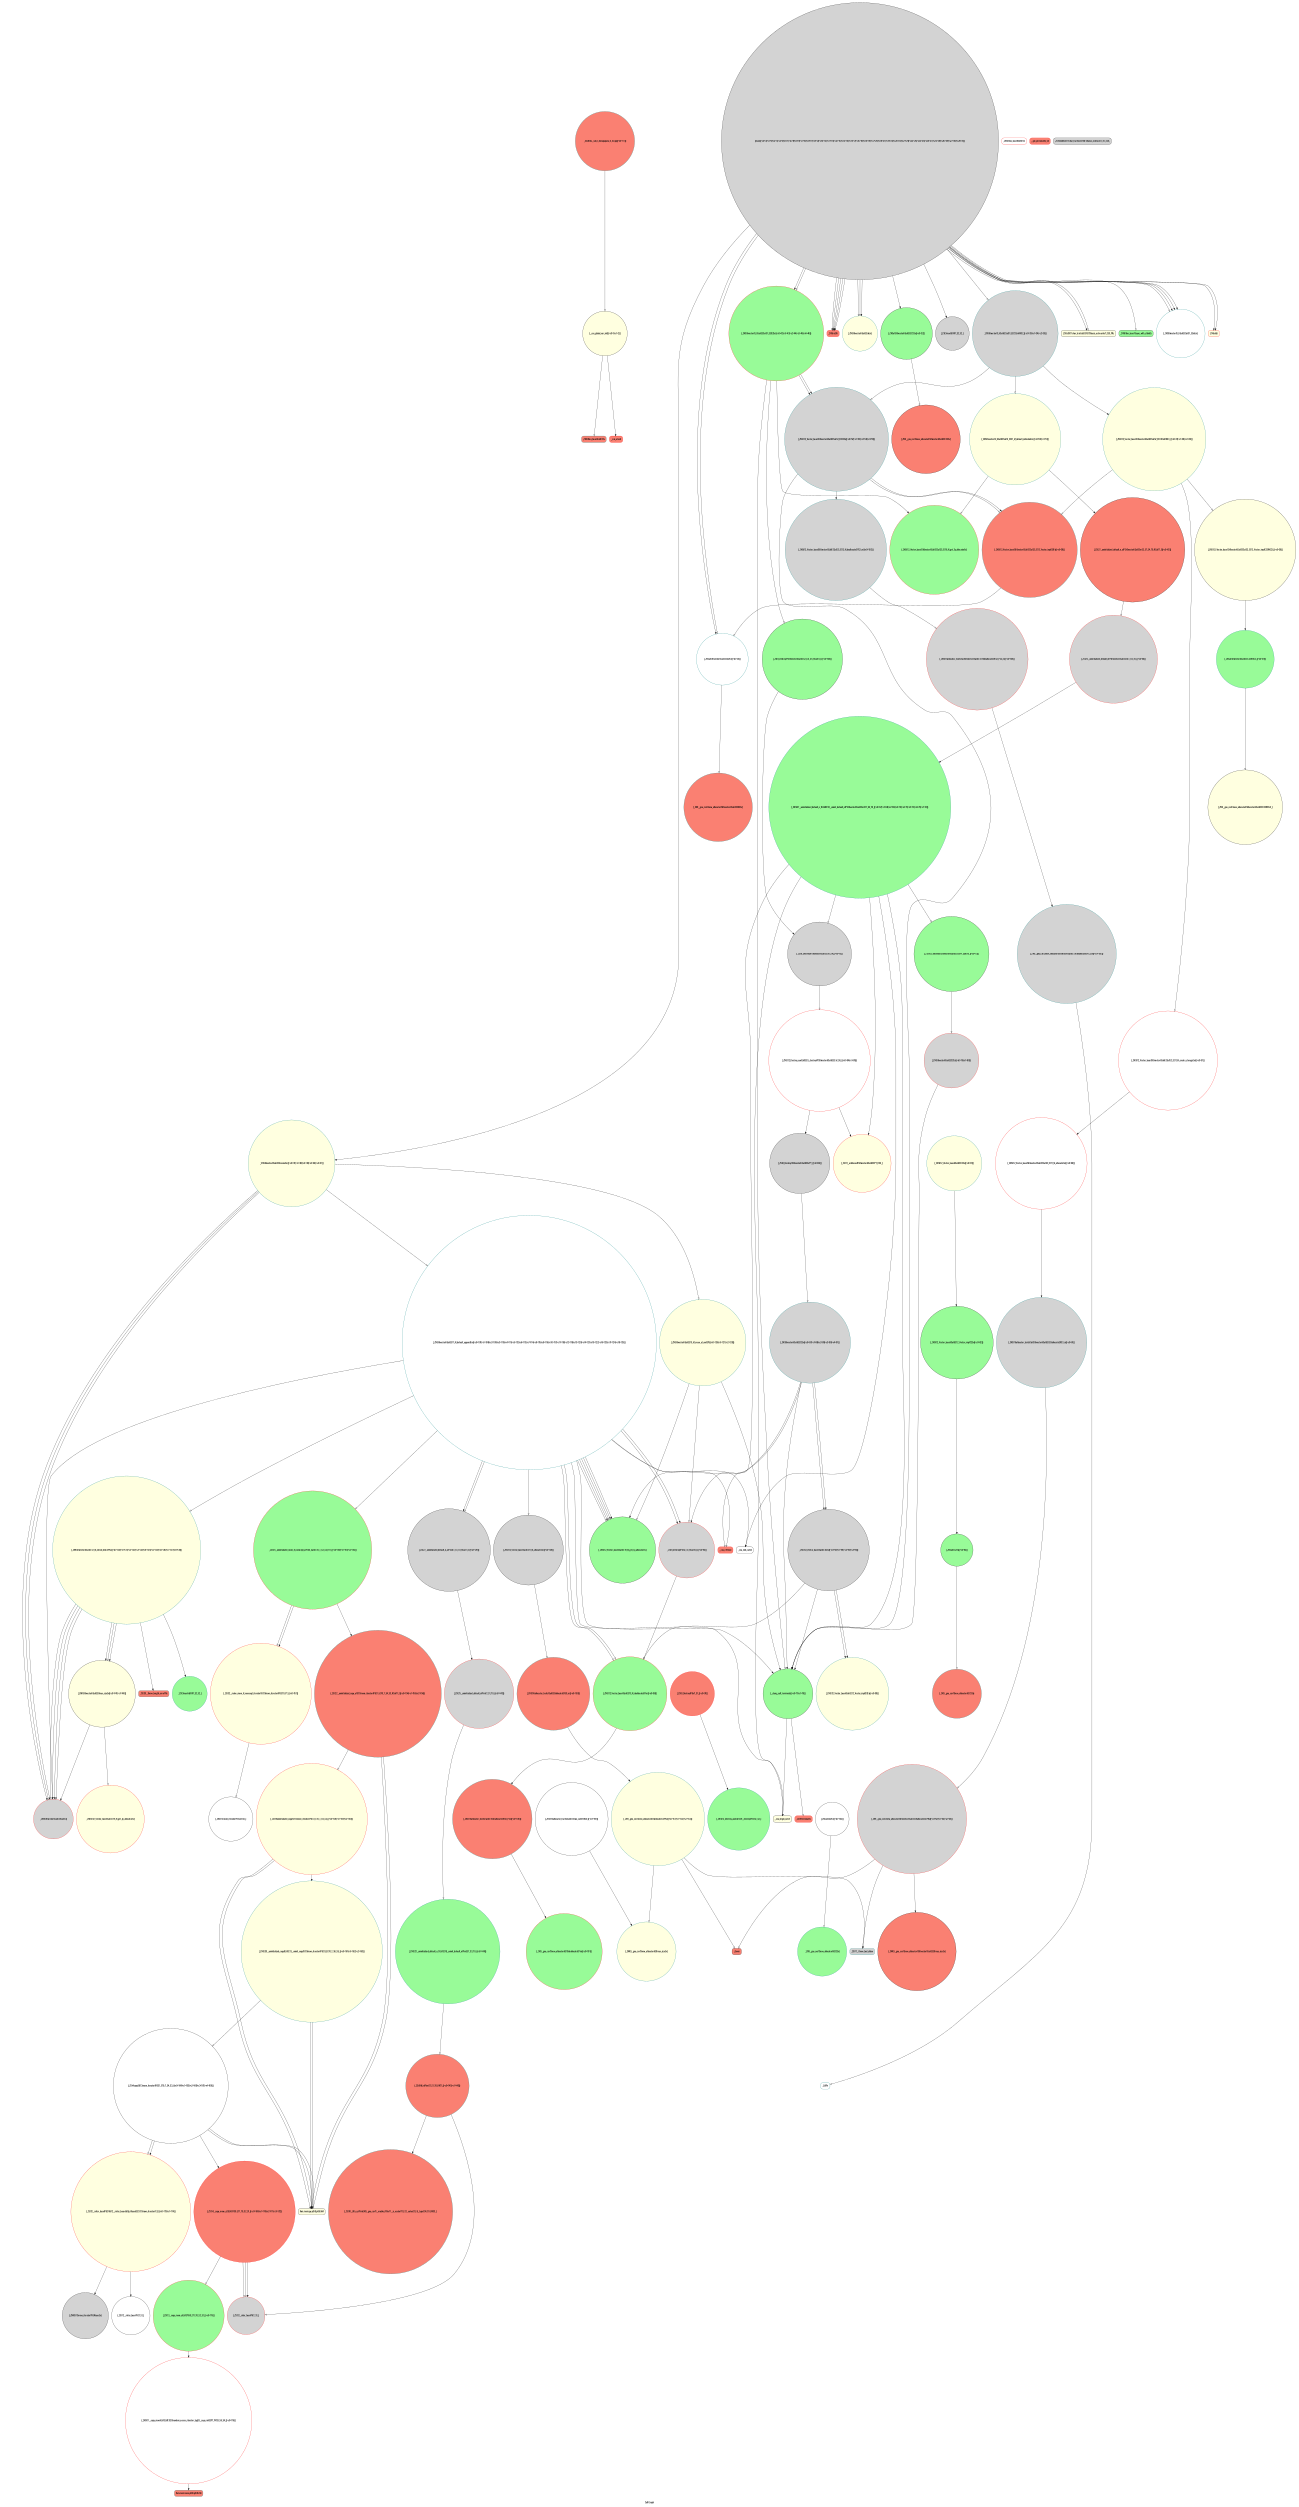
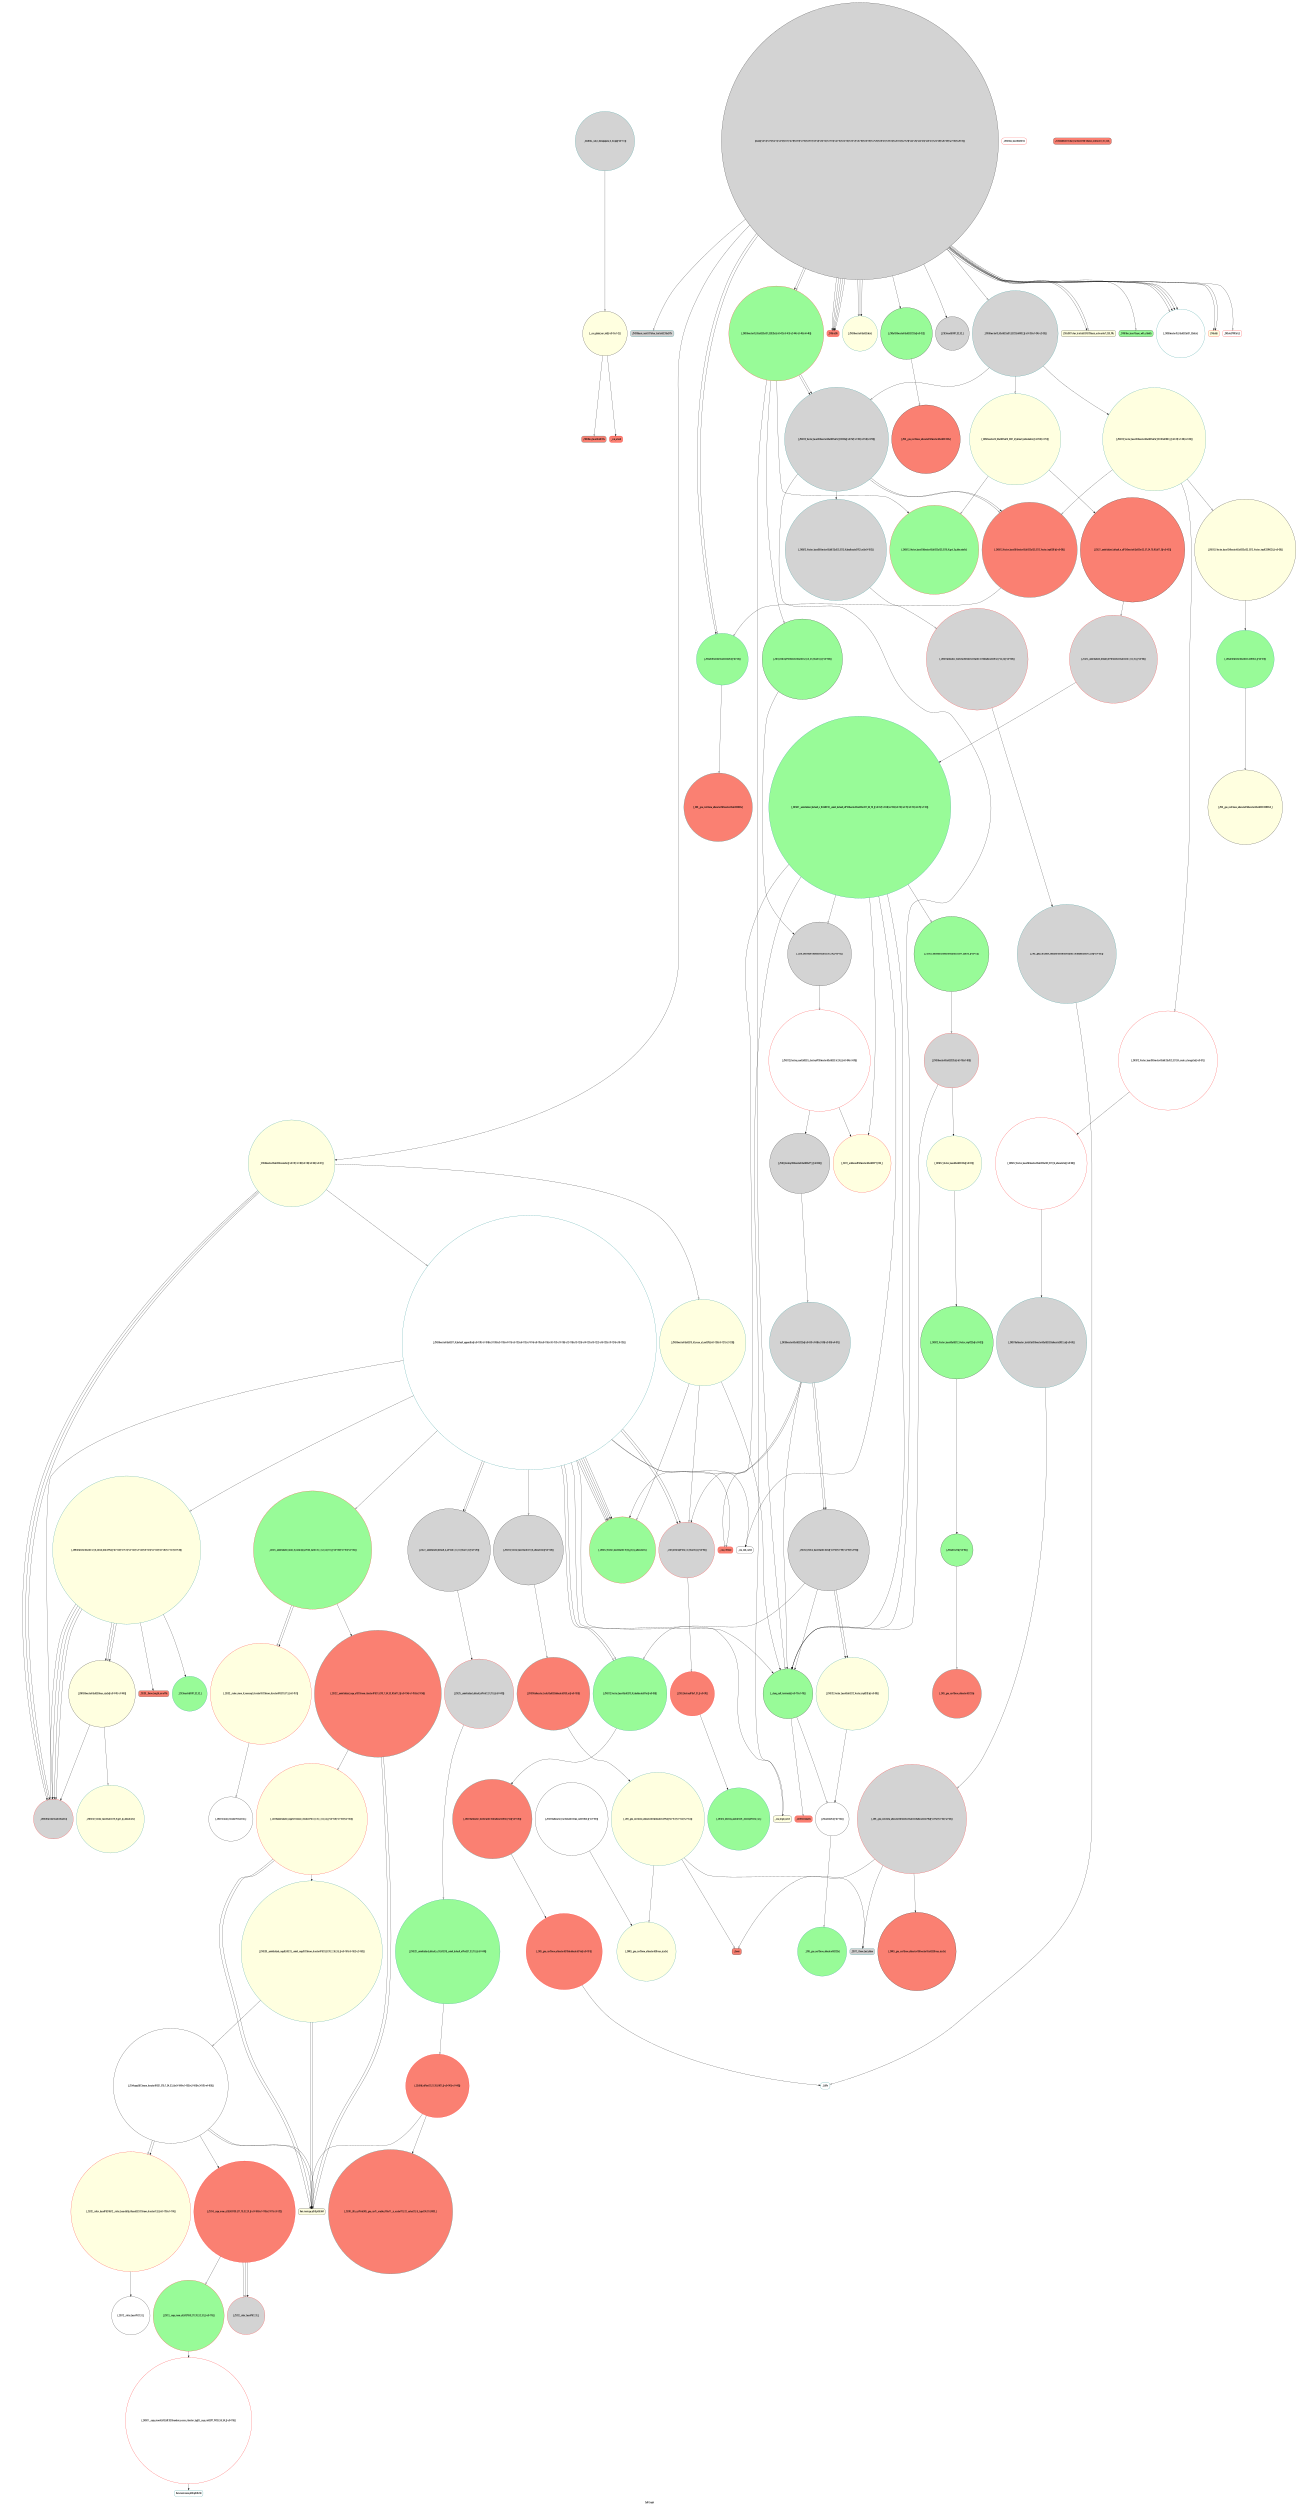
(605, 141) -> (605, 141)
(1040, 141) -> none
(1082, 141) -> (1082, 141)
none -> (652, 334)
none -> (1232, 334)
(722, 659) -> (722, 659)
none -> (953, 1111)
(622, 1550) -> (622, 1550)
(660, 1617) -> (690, 1624)
(630, 1694) -> (630, 1694)
none -> (841, 1765)
(785, 1766) -> (812, 1759)
(110, 1819) -> (110, 1819)
(564, 1952) -> (564, 1952)
none -> (689, 2058)
(437, 2086) -> (437, 2086)
(443, 2282) -> (350, 2145)
(85, 2316) -> none
(189, 2493) -> (189, 2493)
